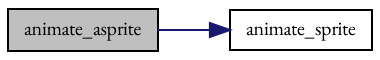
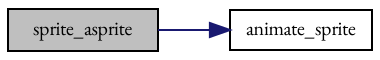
(83, 30) -> (83, 30)
